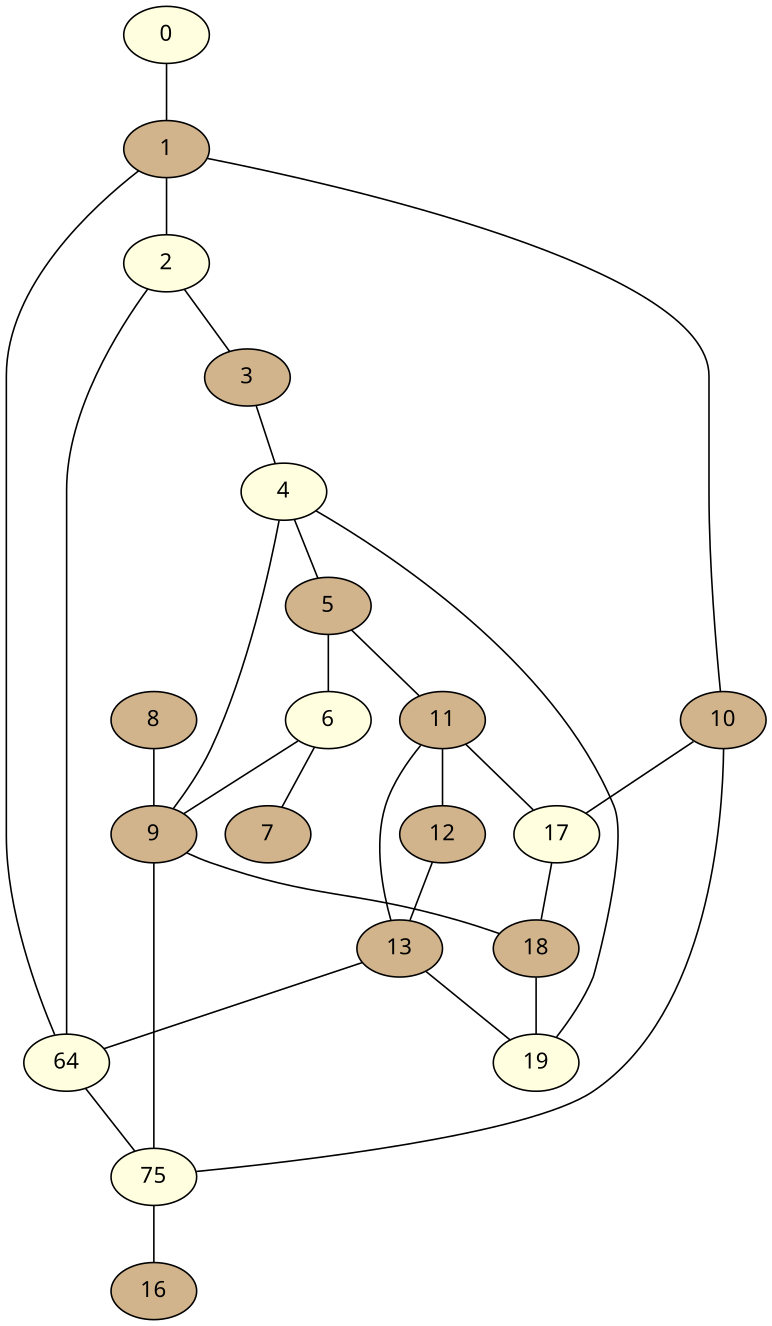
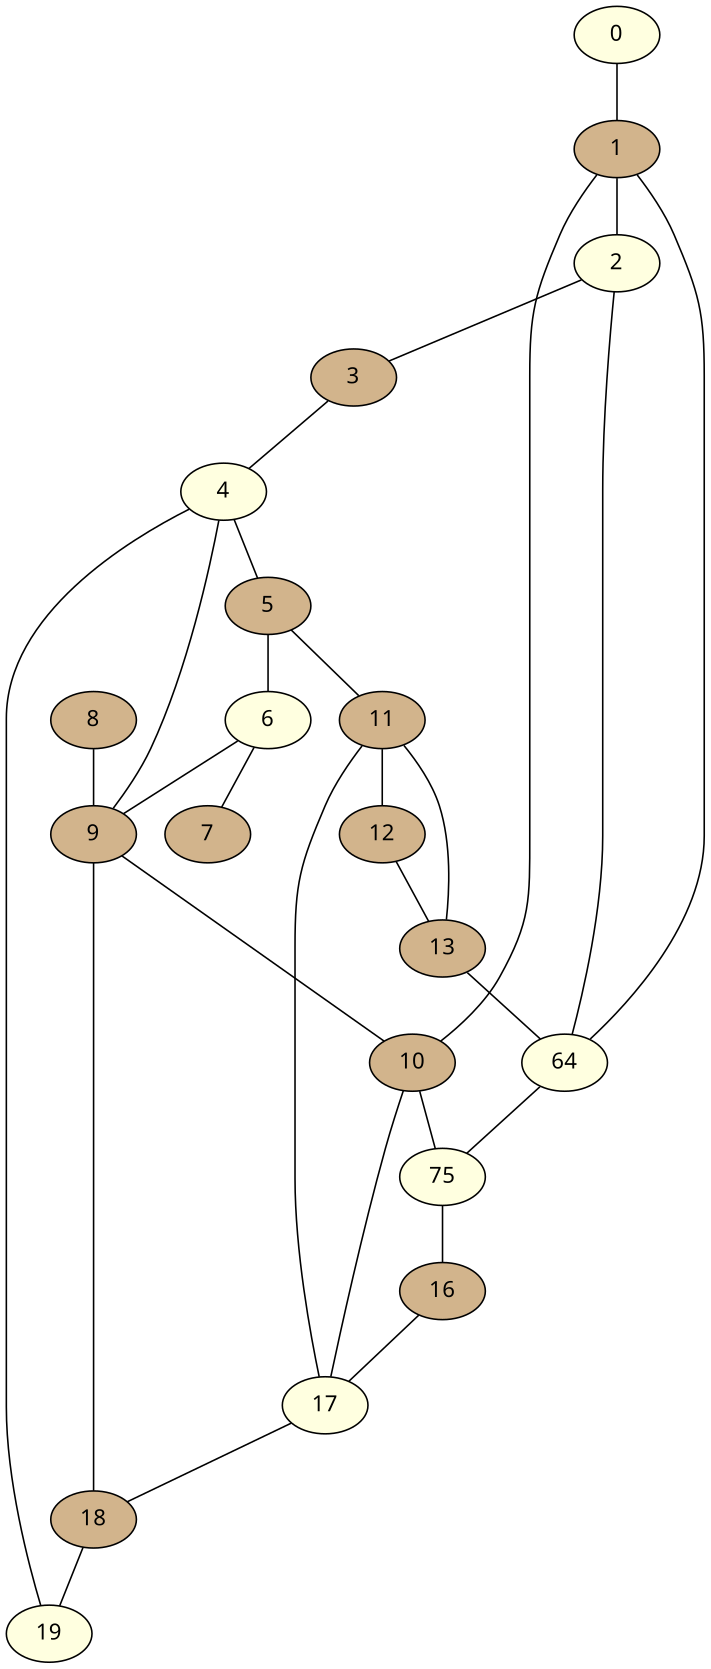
(154, 1006) -> (253, 949)
(468, 1006) -> none
none -> (384, 1348)
